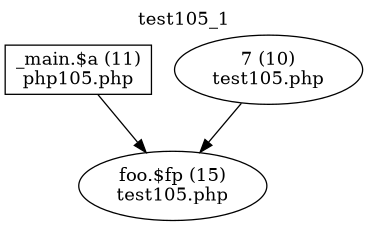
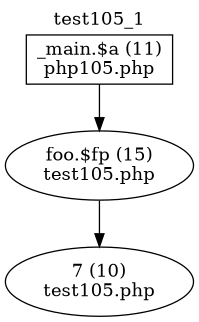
(225, 123) -> (99, 217)
